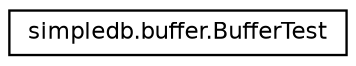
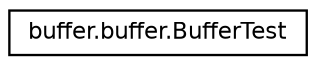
(178, 33) -> (158, 33)
